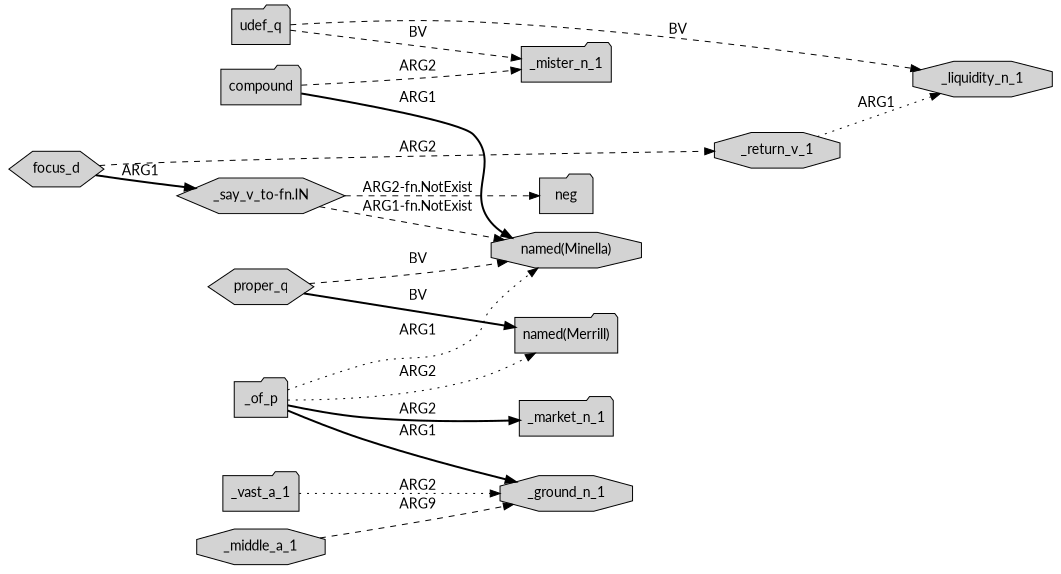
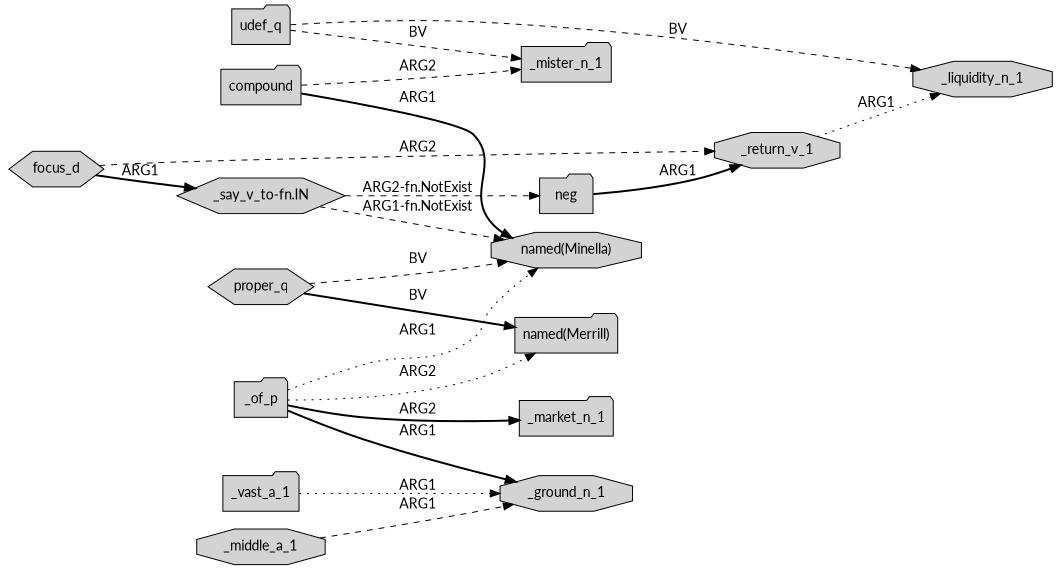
none -> (663, 186)
(418, 486) -> (418, 486)
(418, 505) -> (418, 505)
